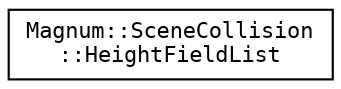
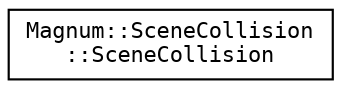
(171, 45) -> (171, 45)
